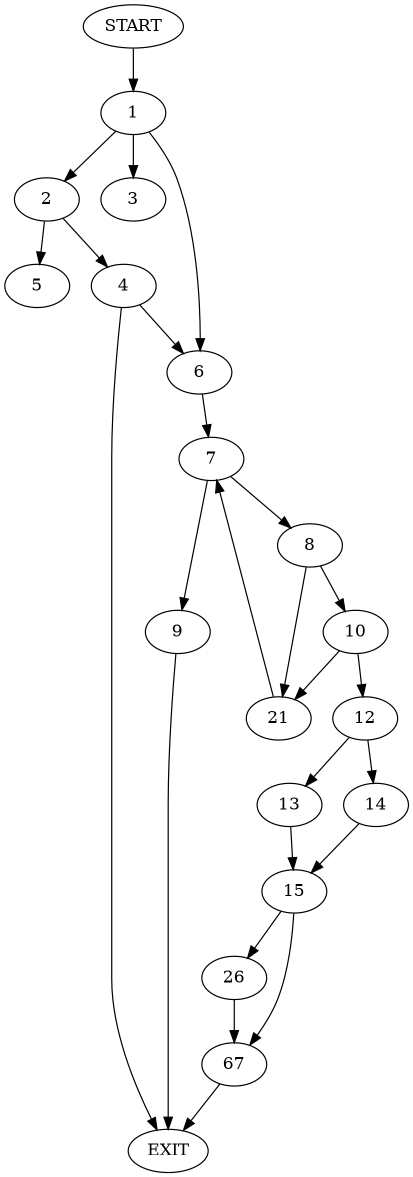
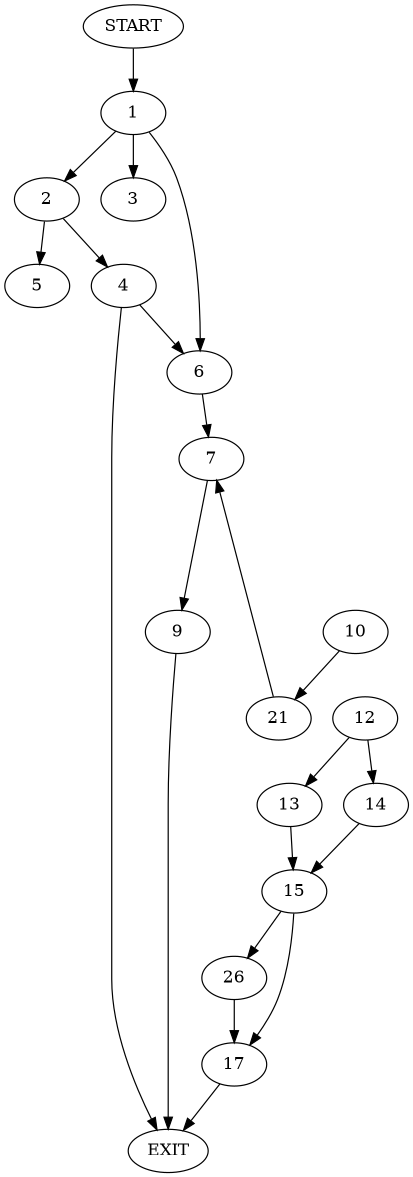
(310, 545) -> none
(360, 669) -> none
(234, 1064) -> (234, 1064)
